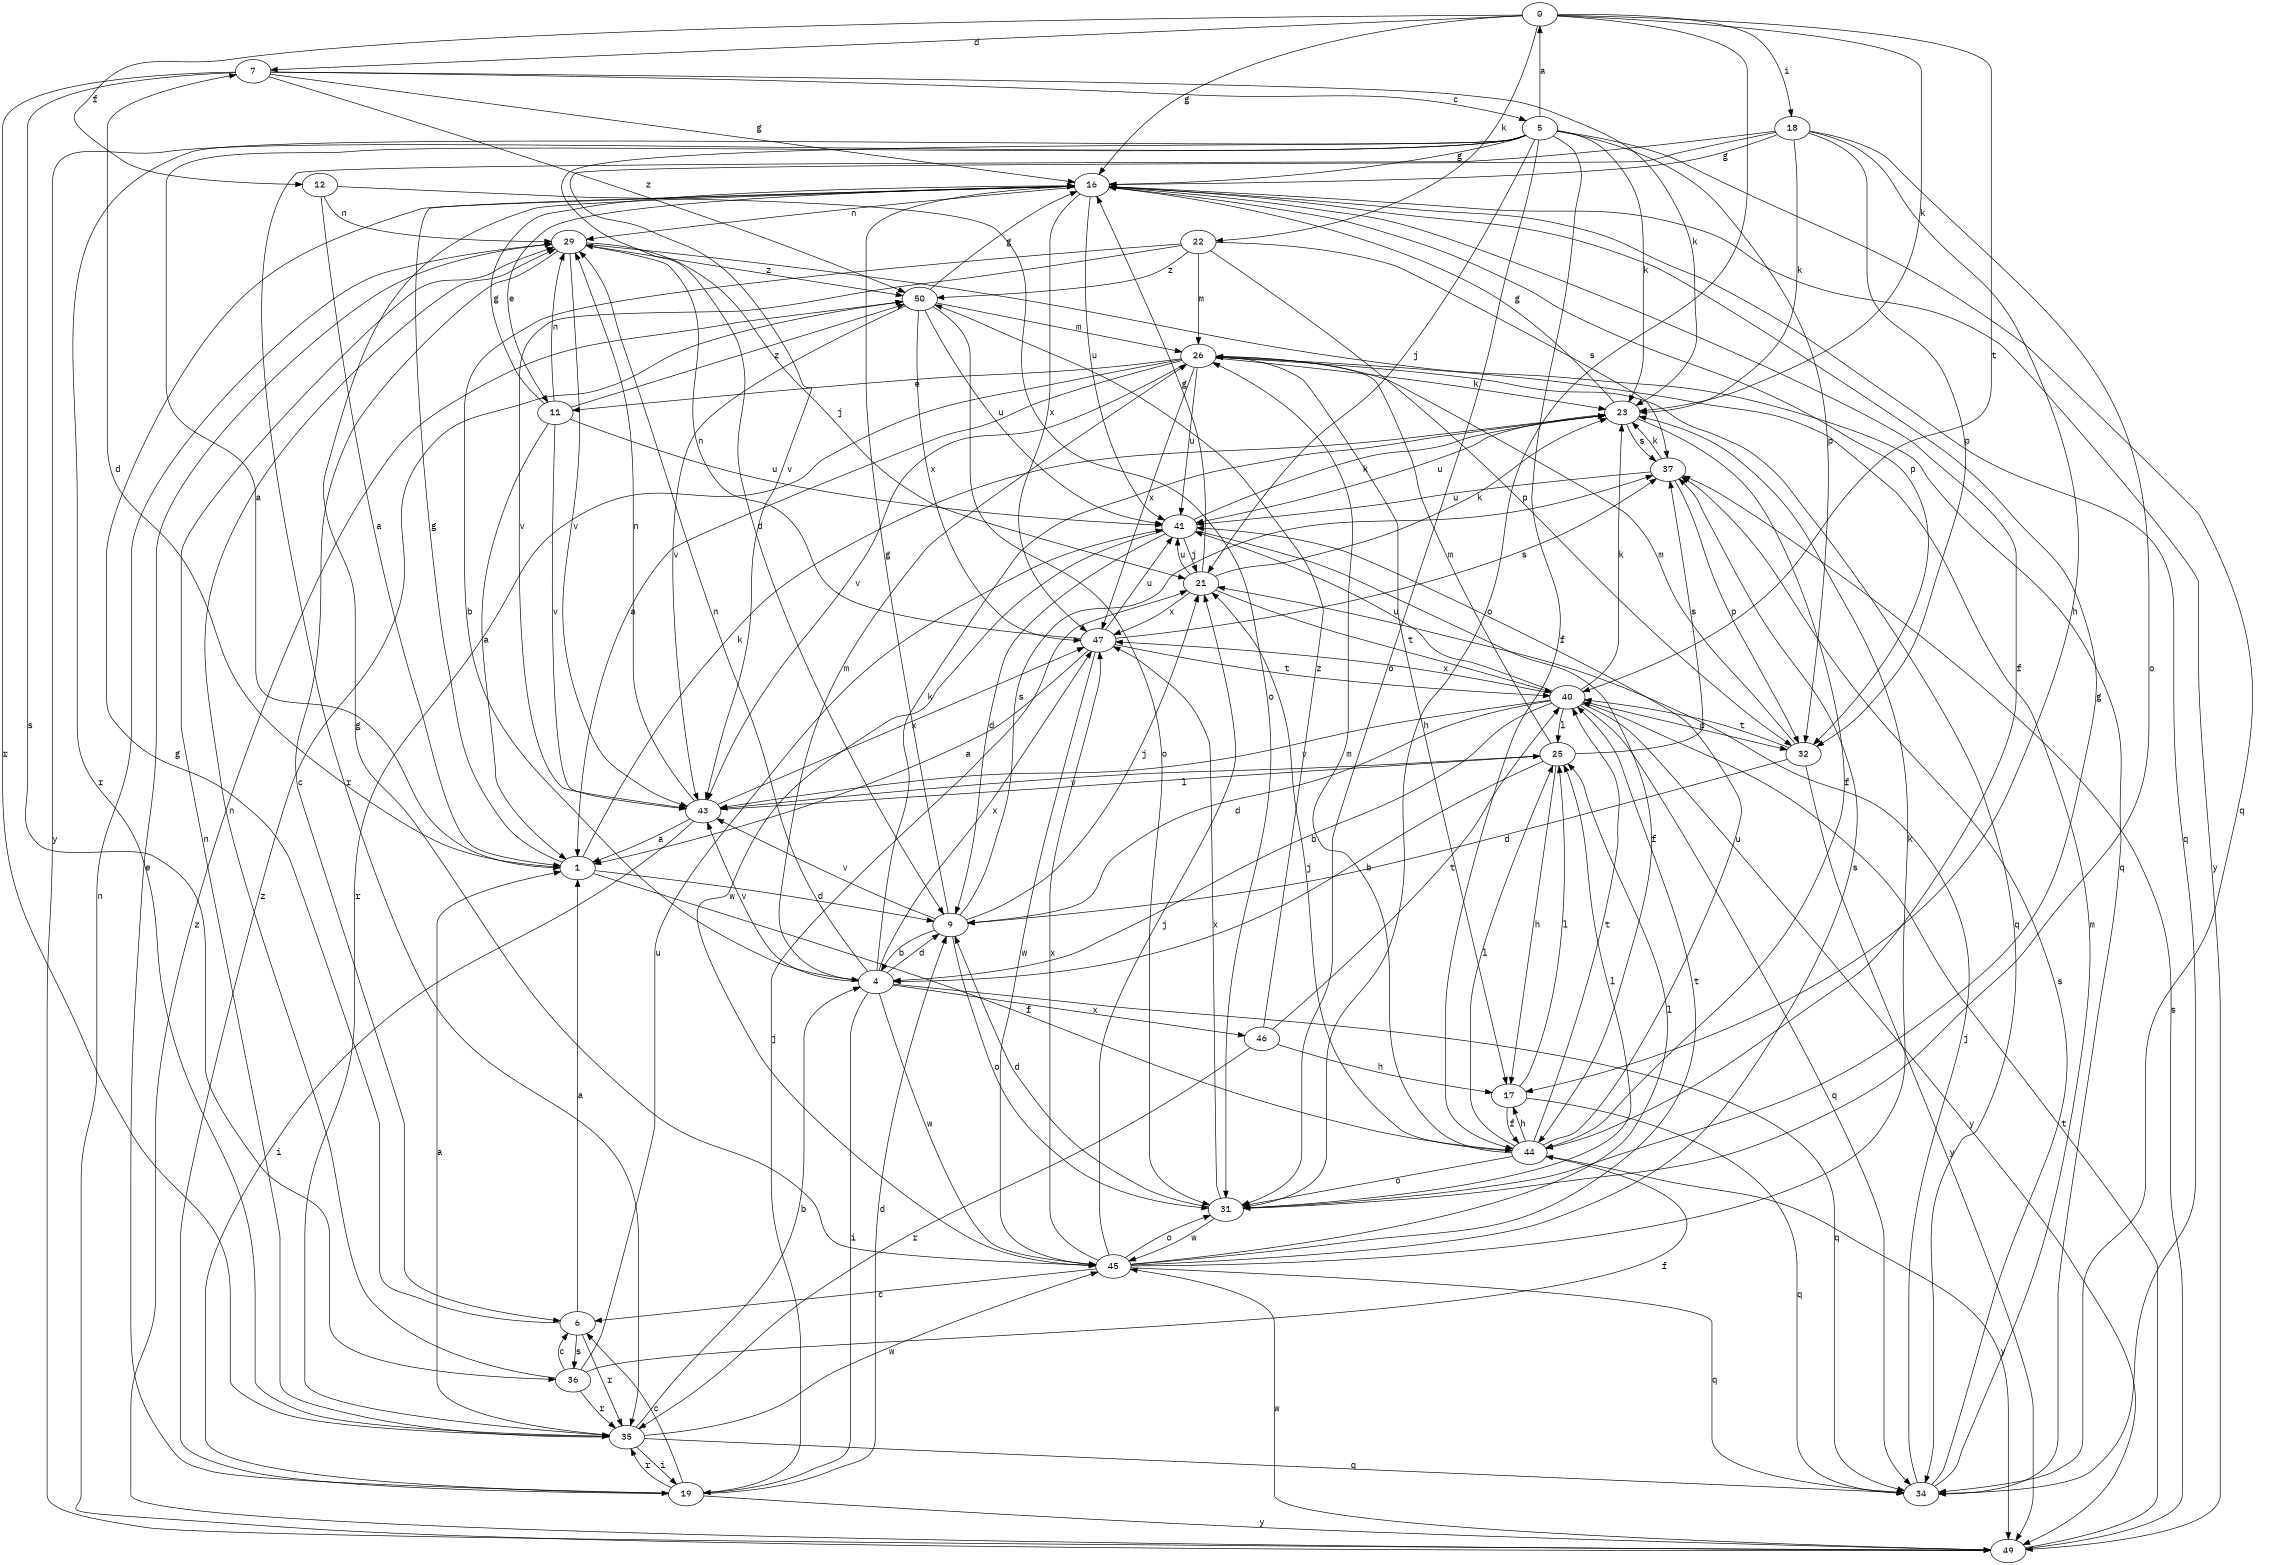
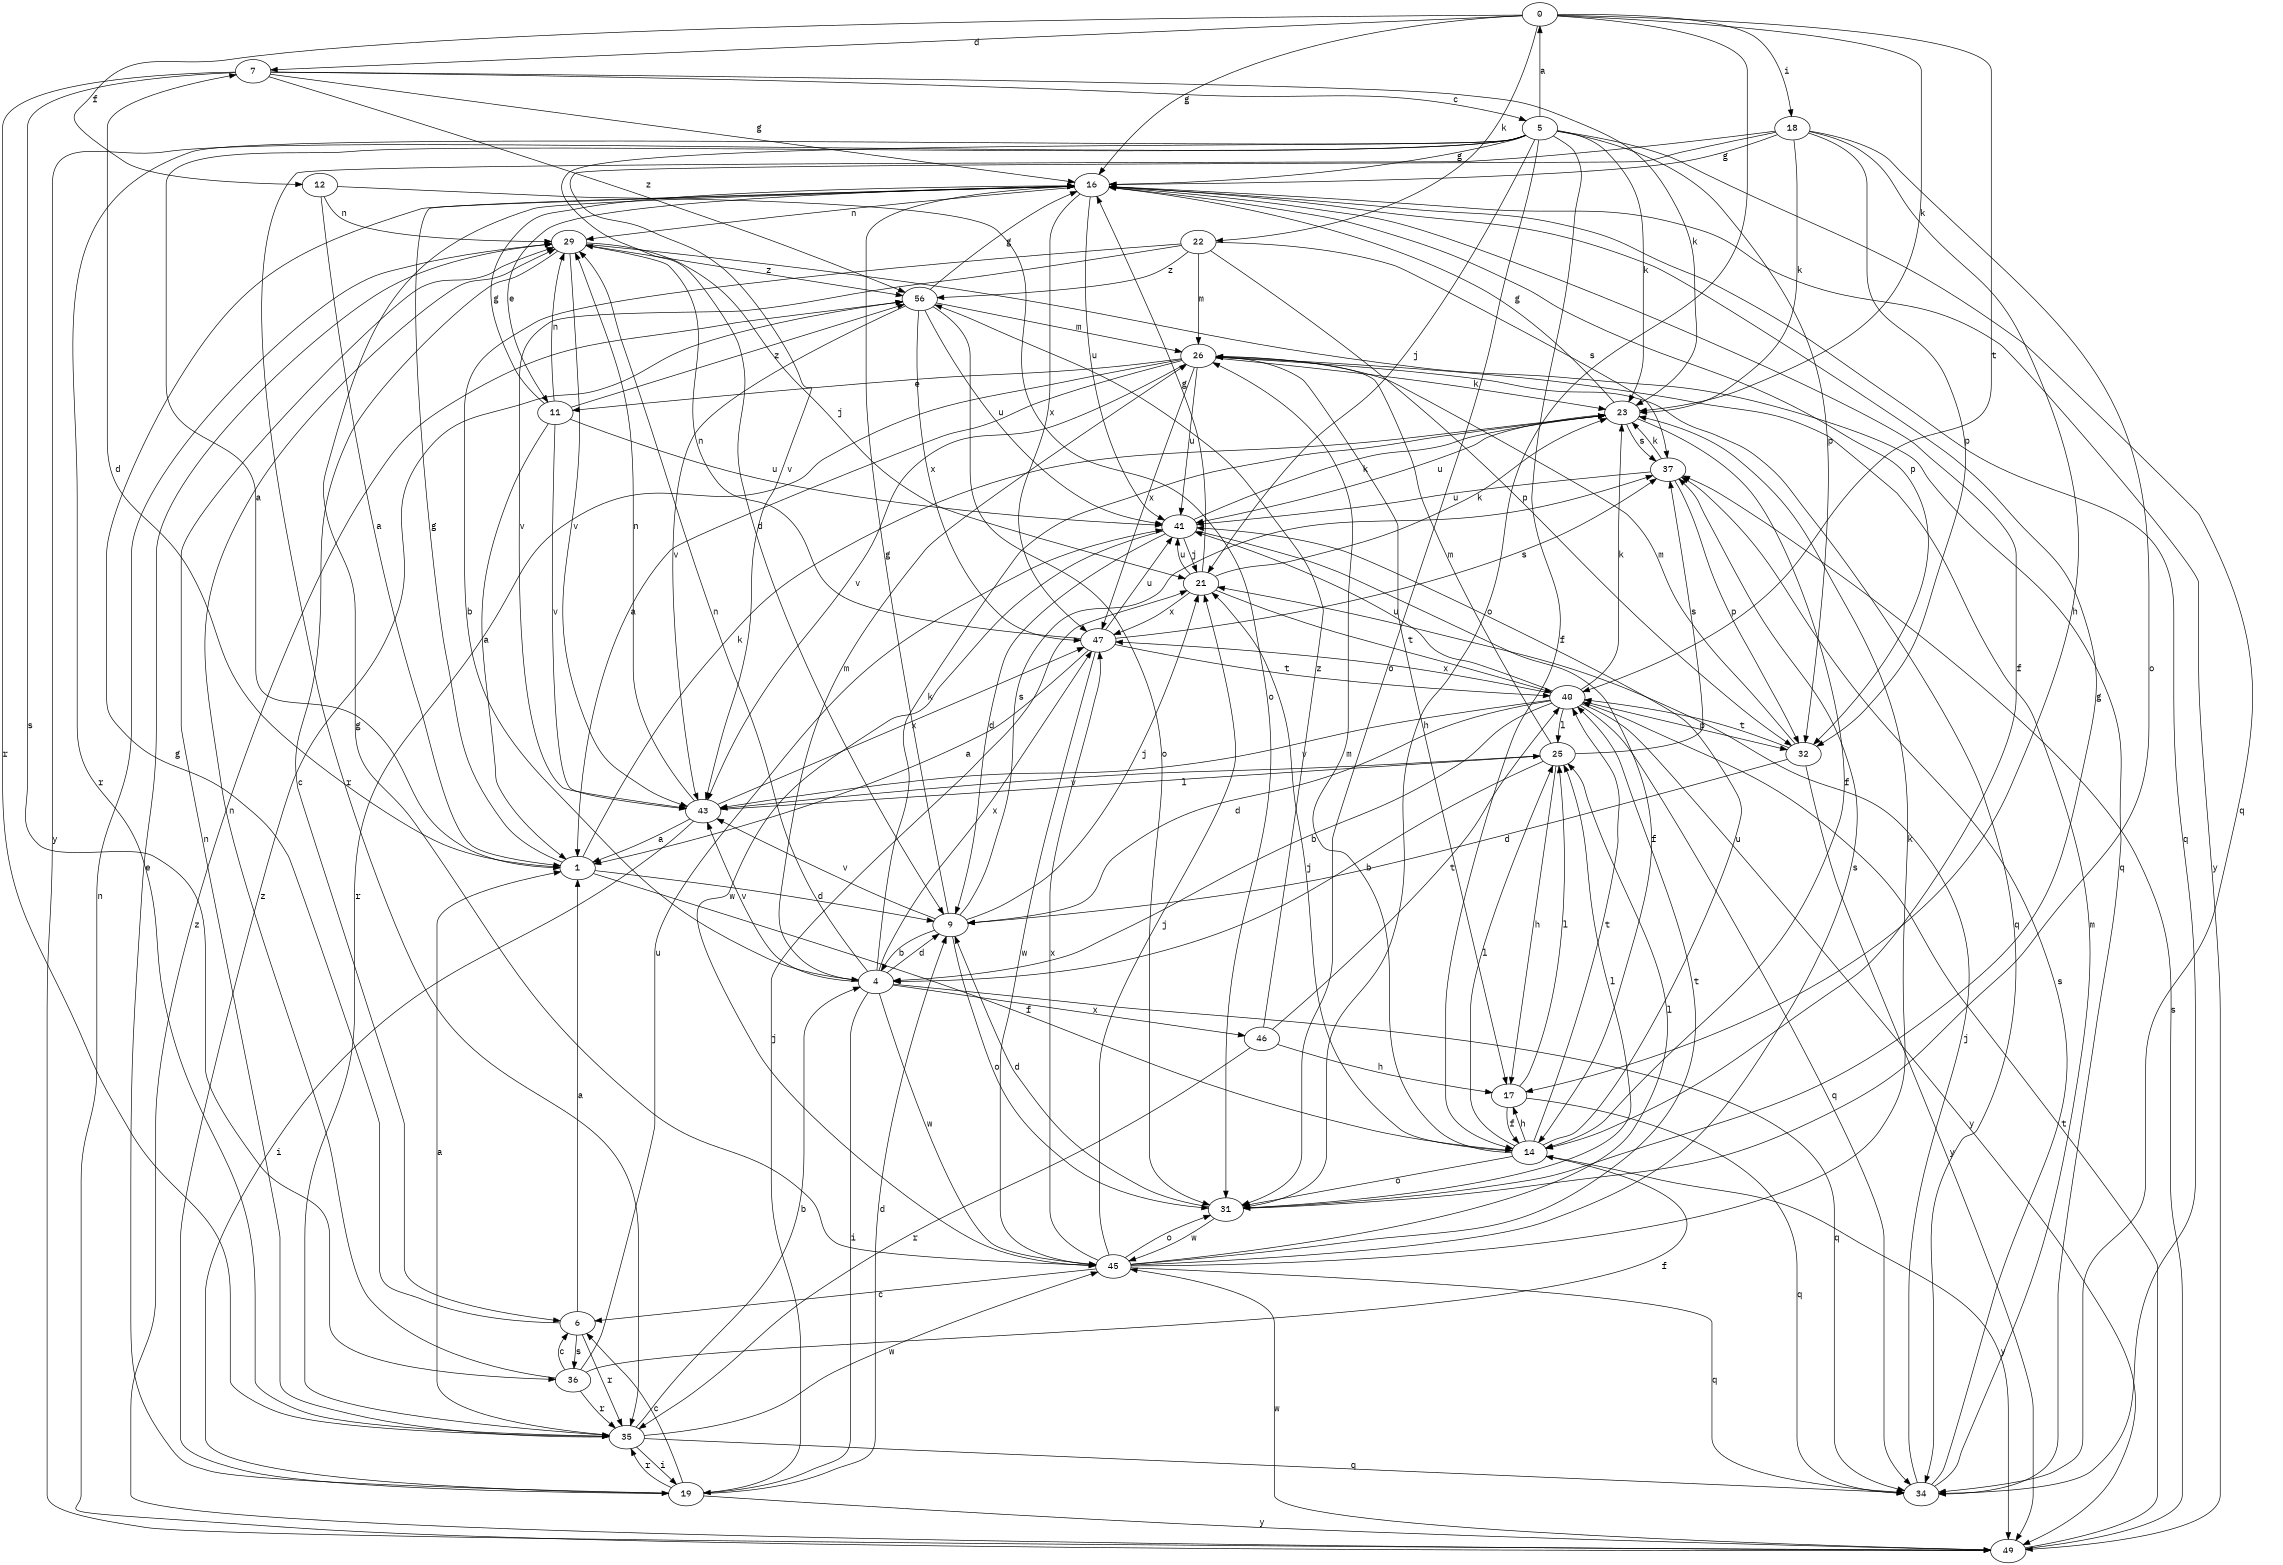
(920, 299) -> (920, 299)
(1213, 904) -> none
(1529, 1153) -> (1529, 1153)
